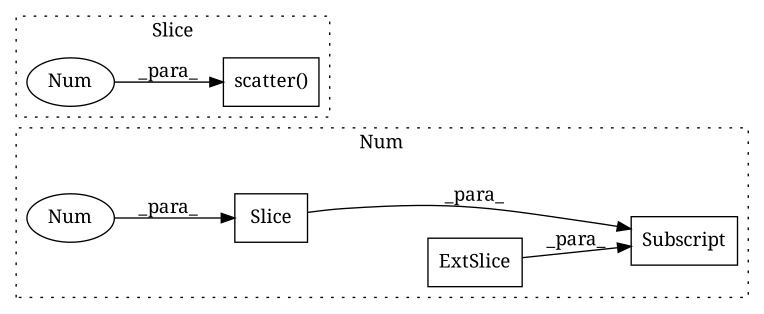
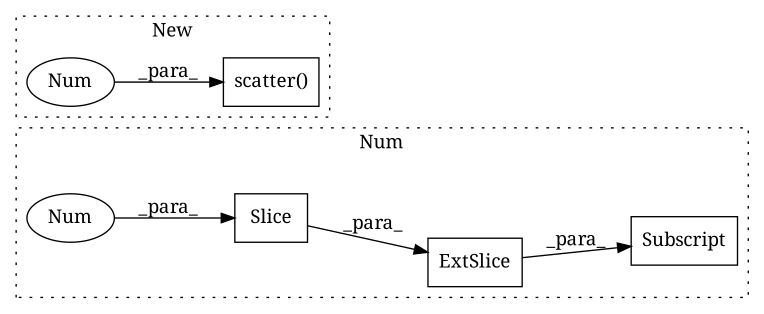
(173, 32) -> (173, 32)
(463, 207) -> (361, 238)
